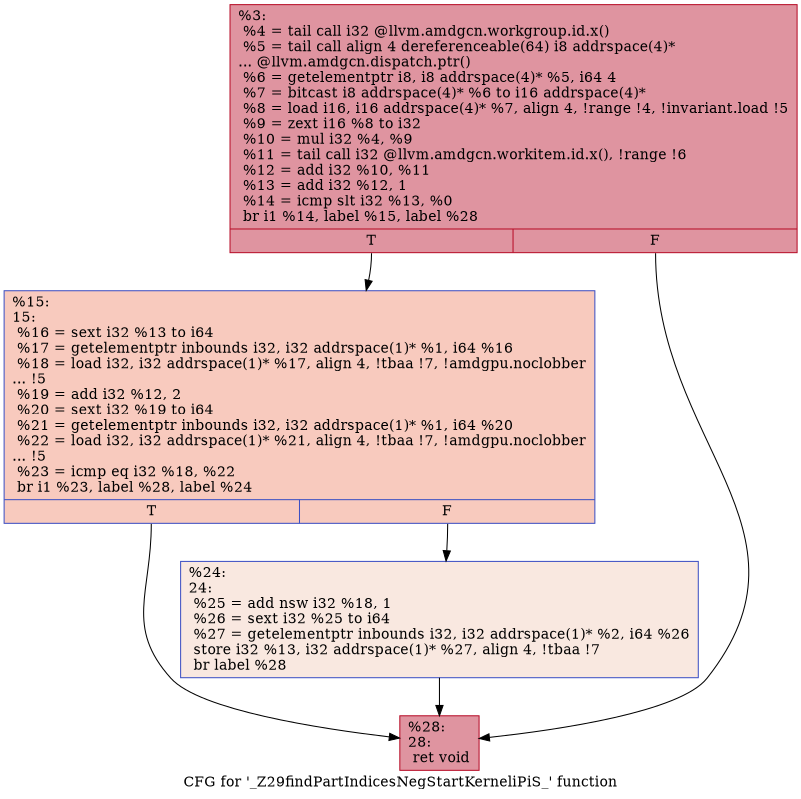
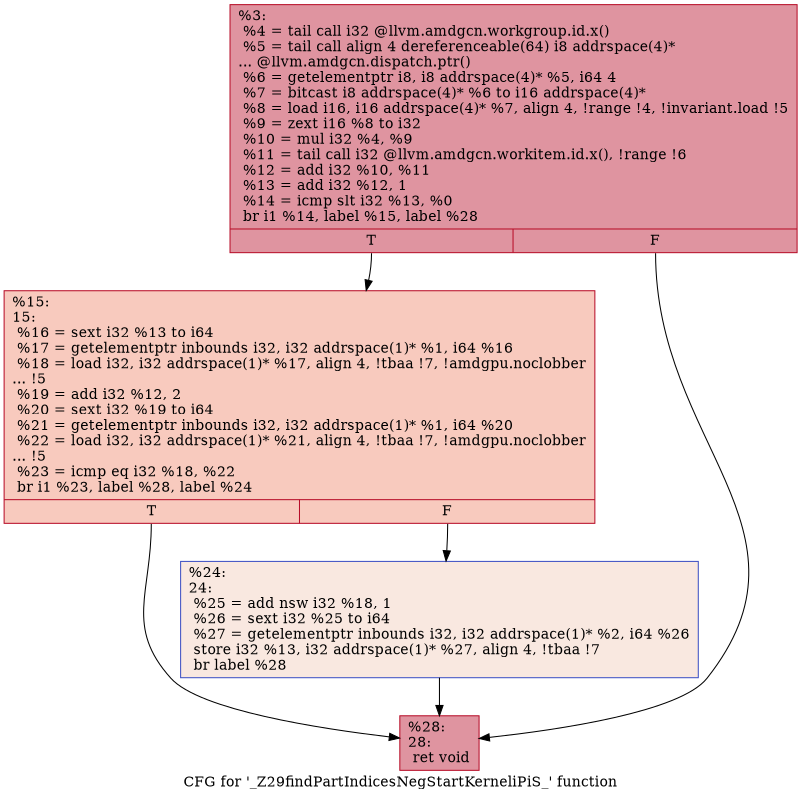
(299, 407) -> (299, 407)
